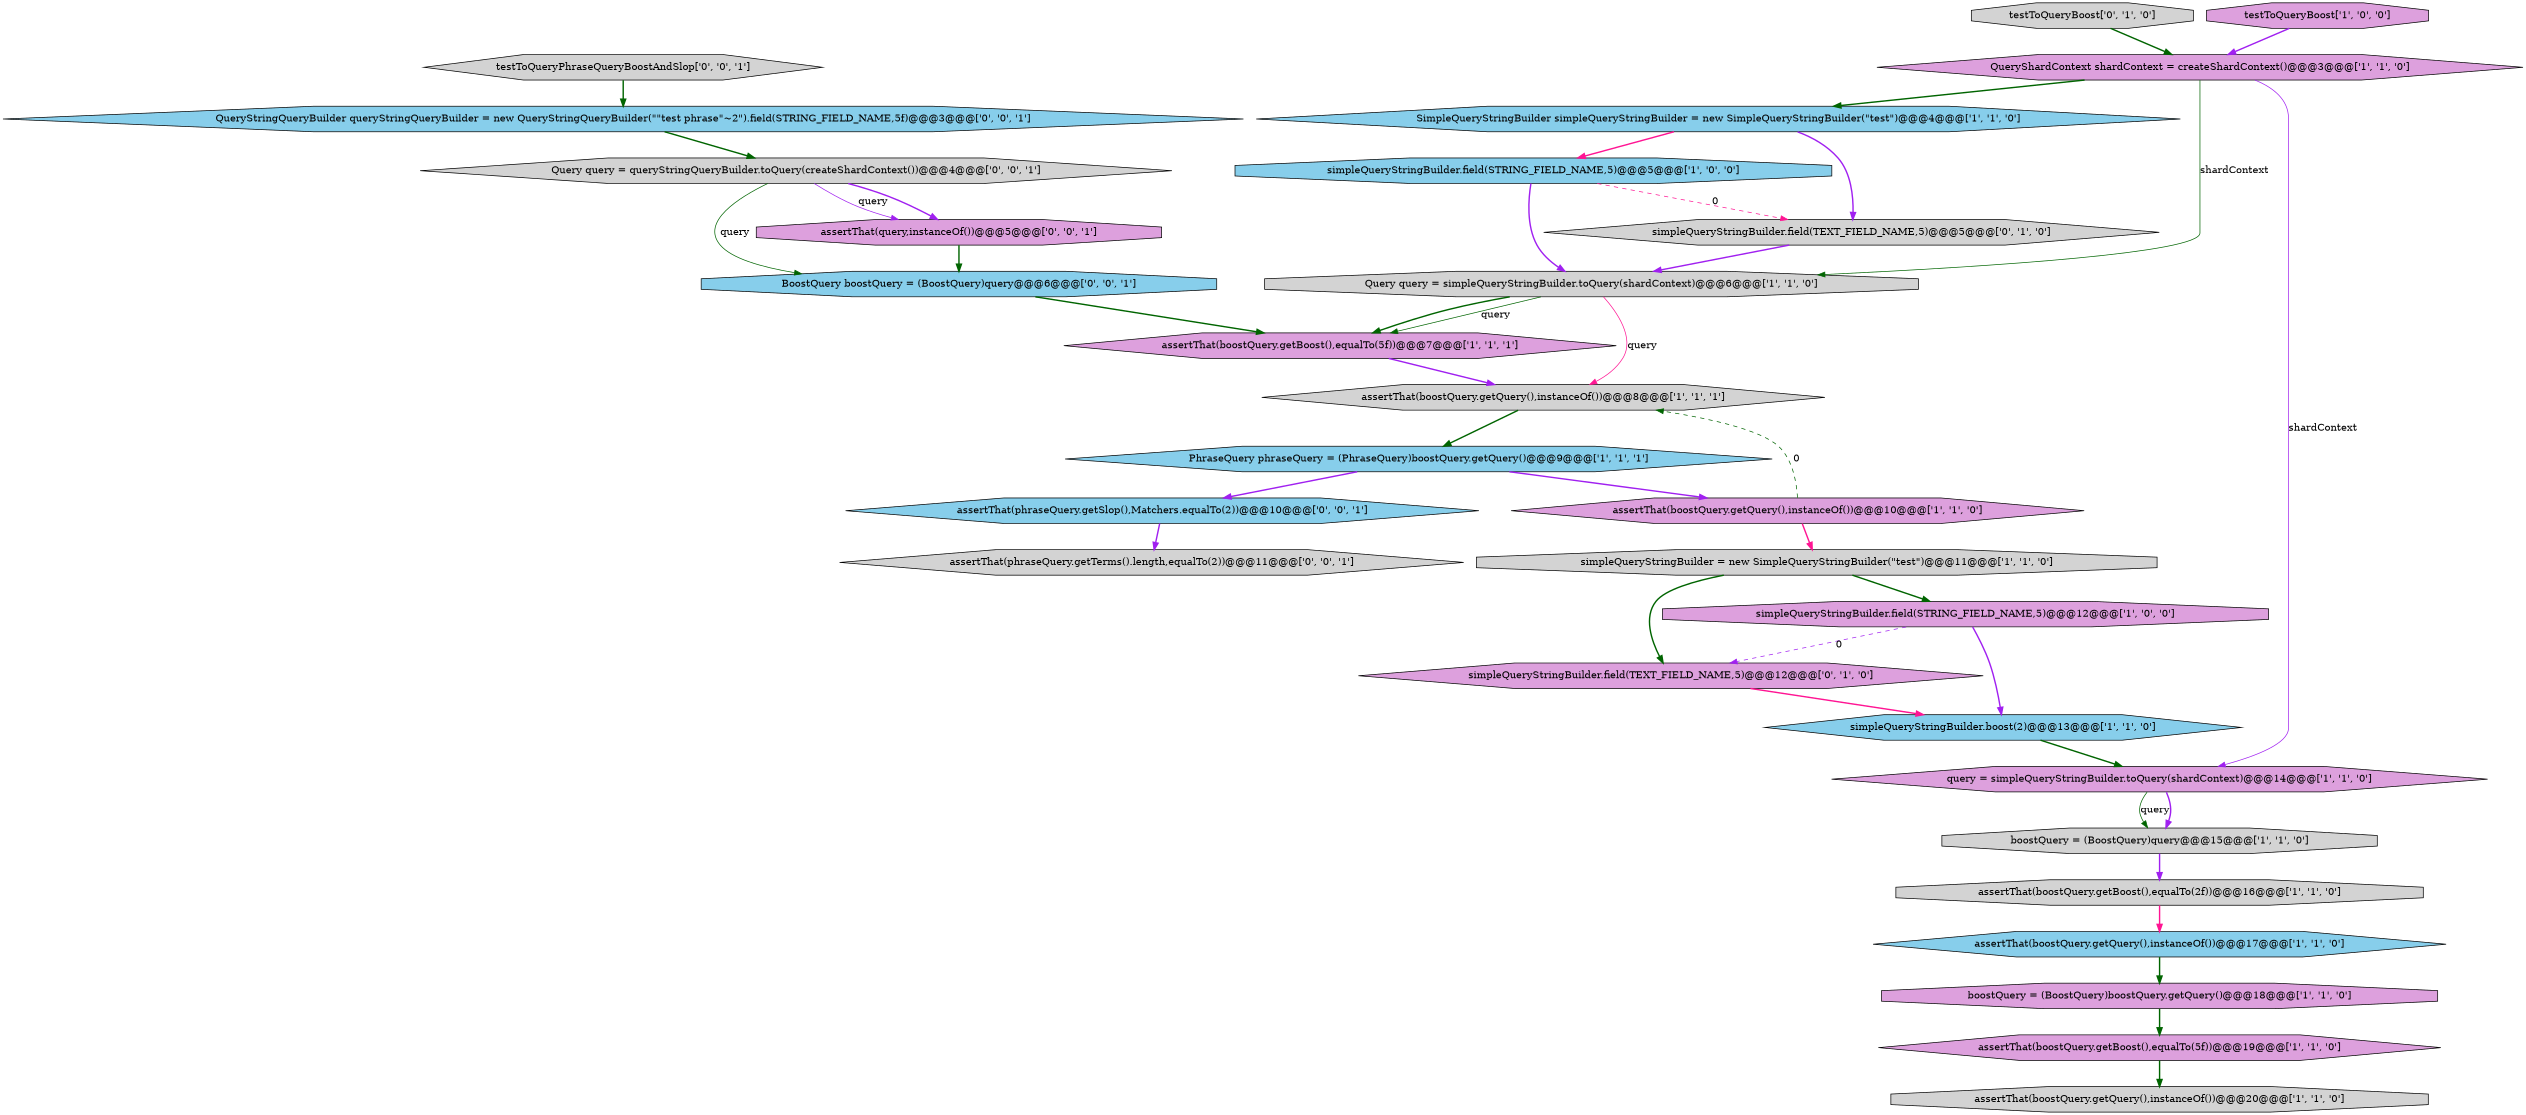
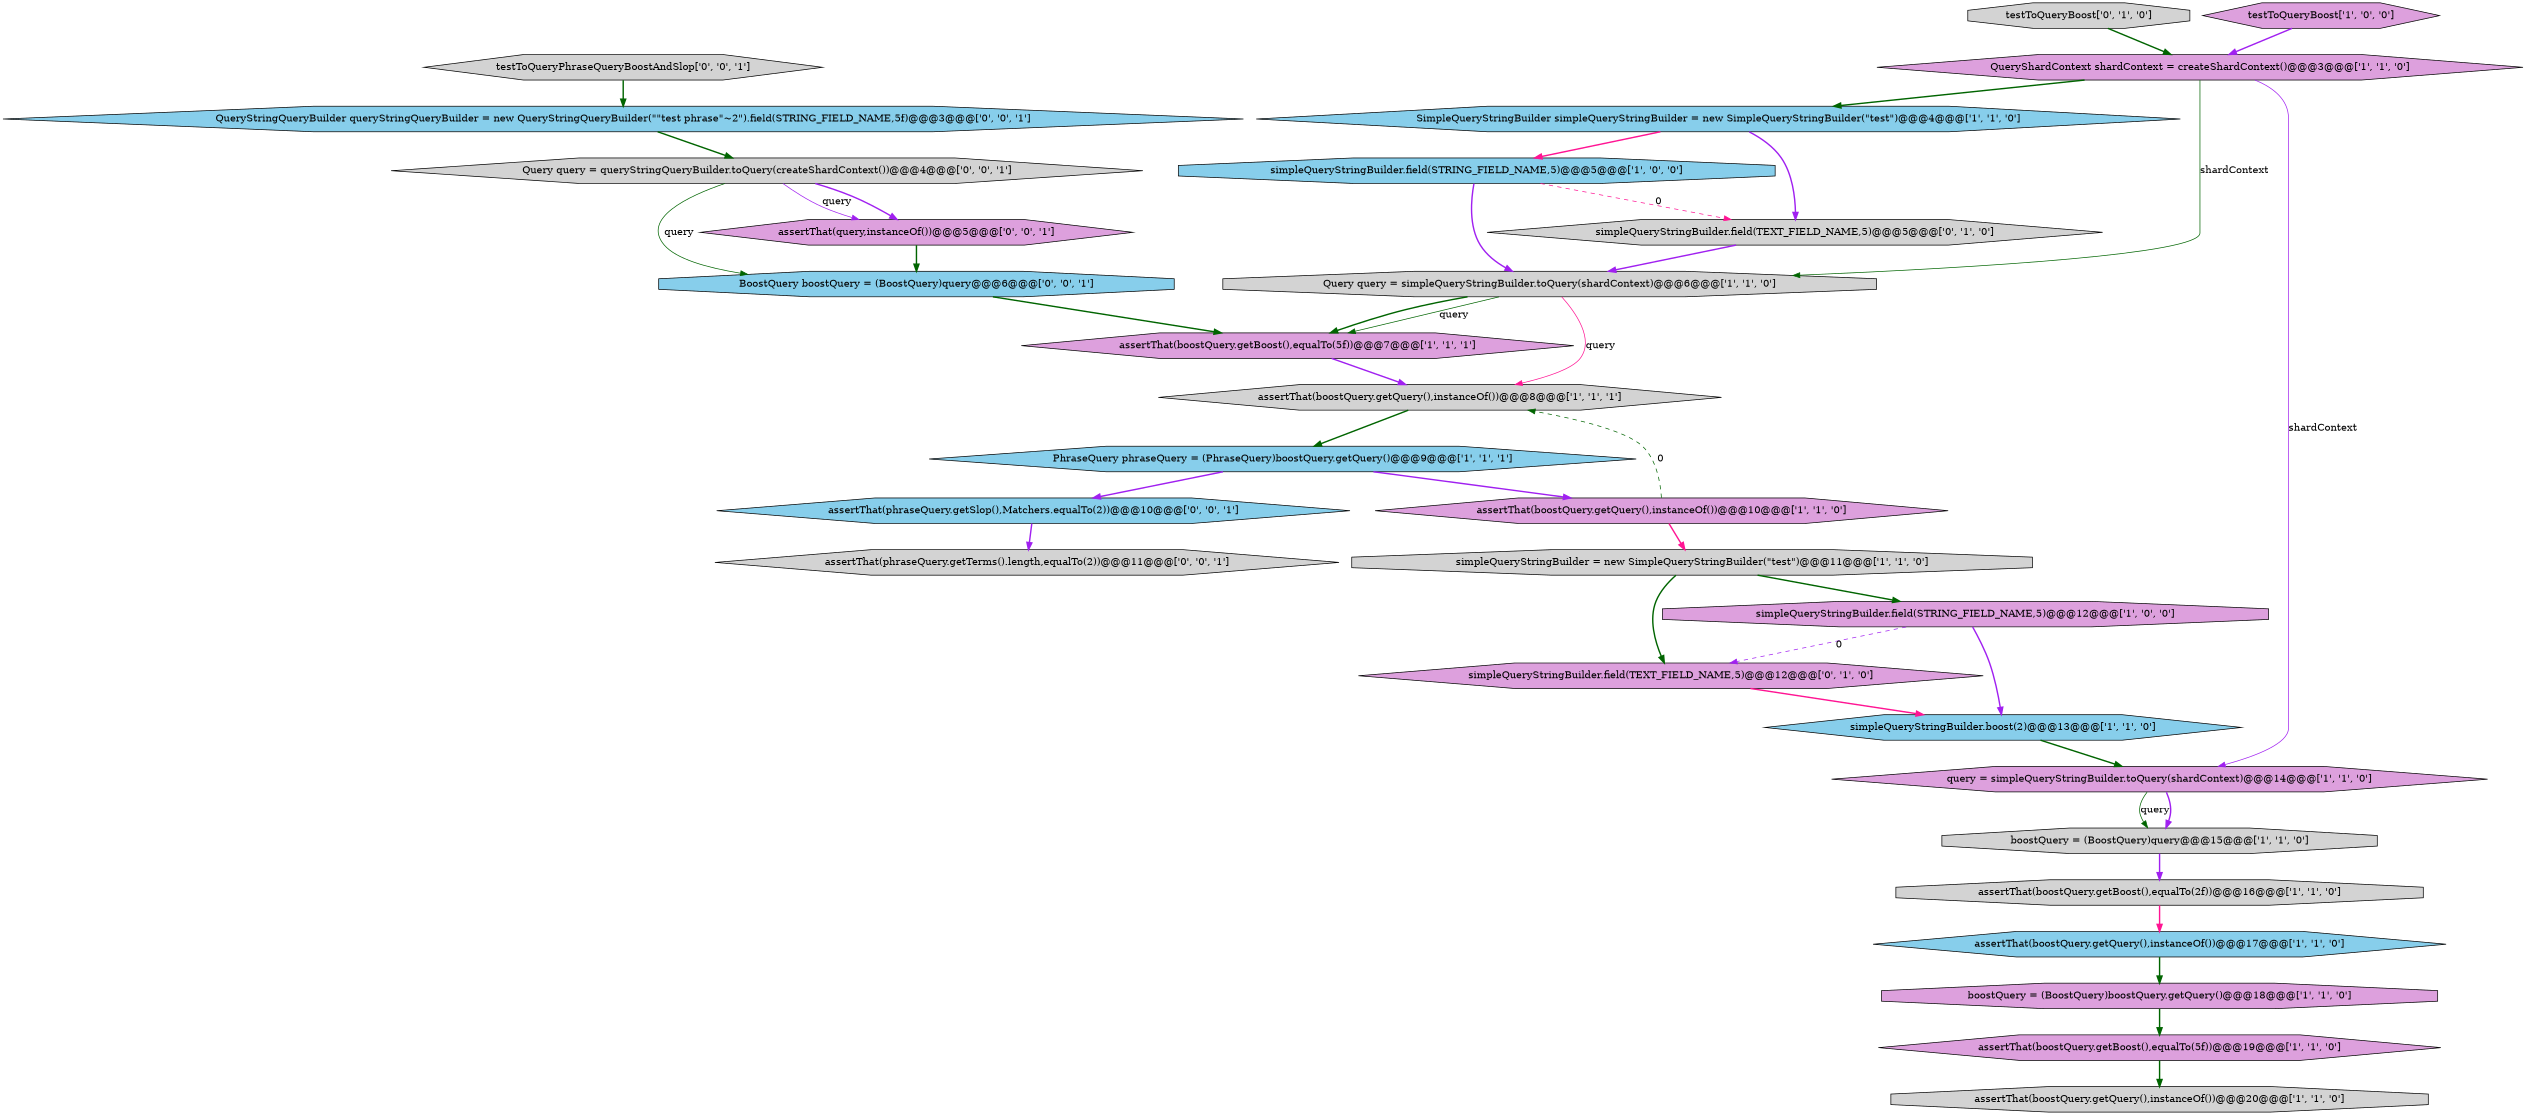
(2318, 16) -> (2321, 16)
(959, 232) -> (916, 232)
